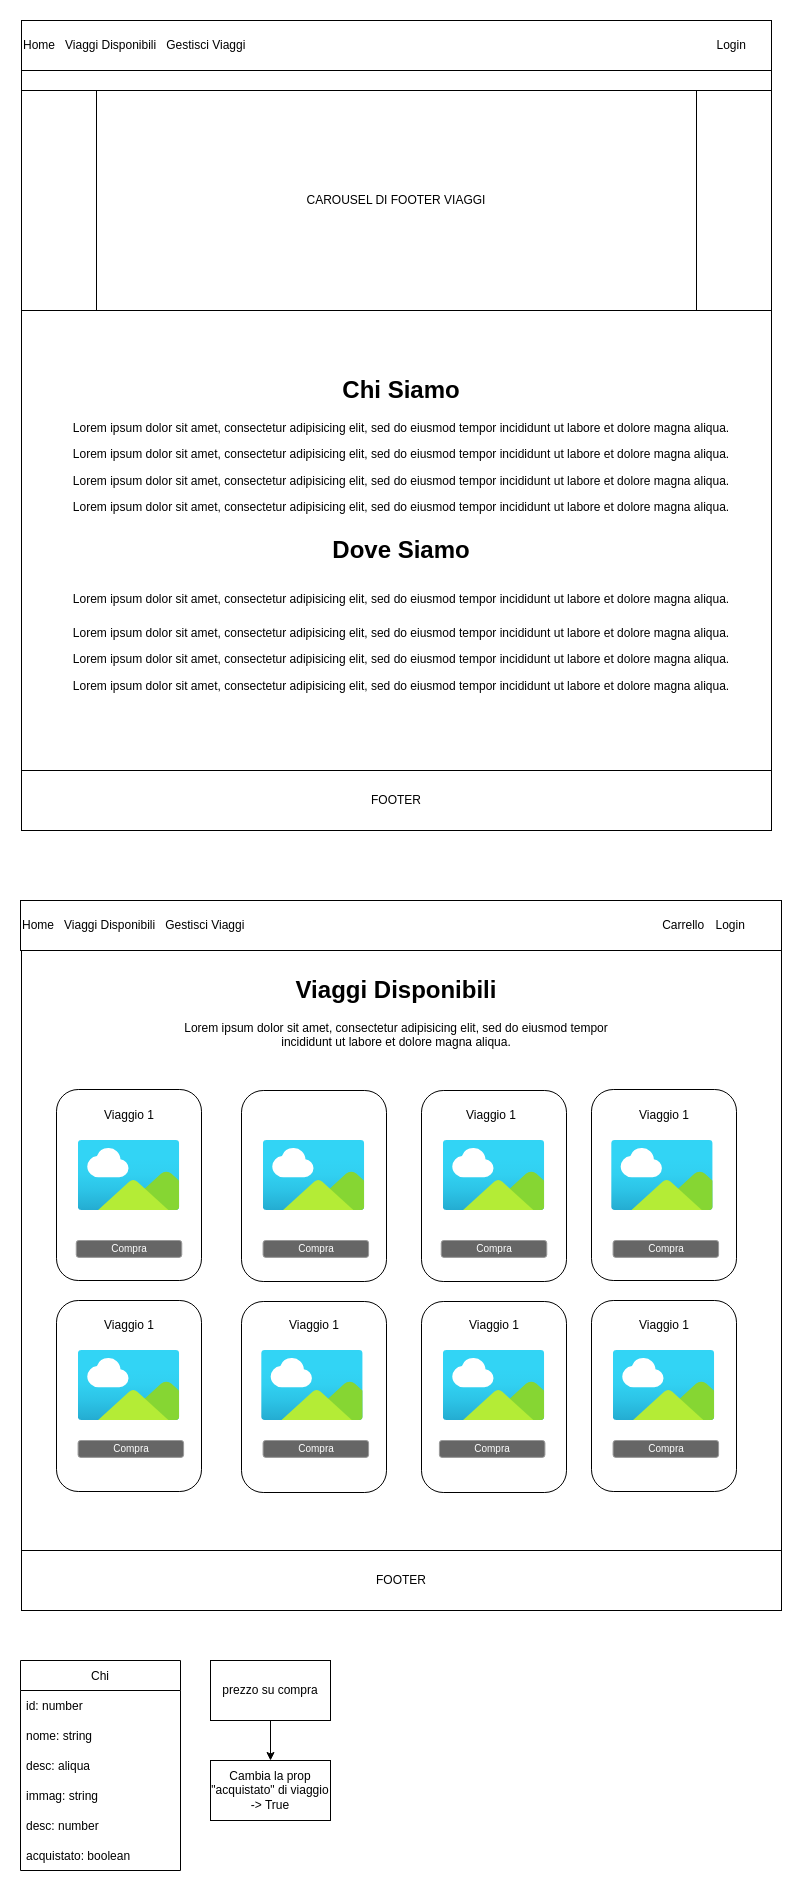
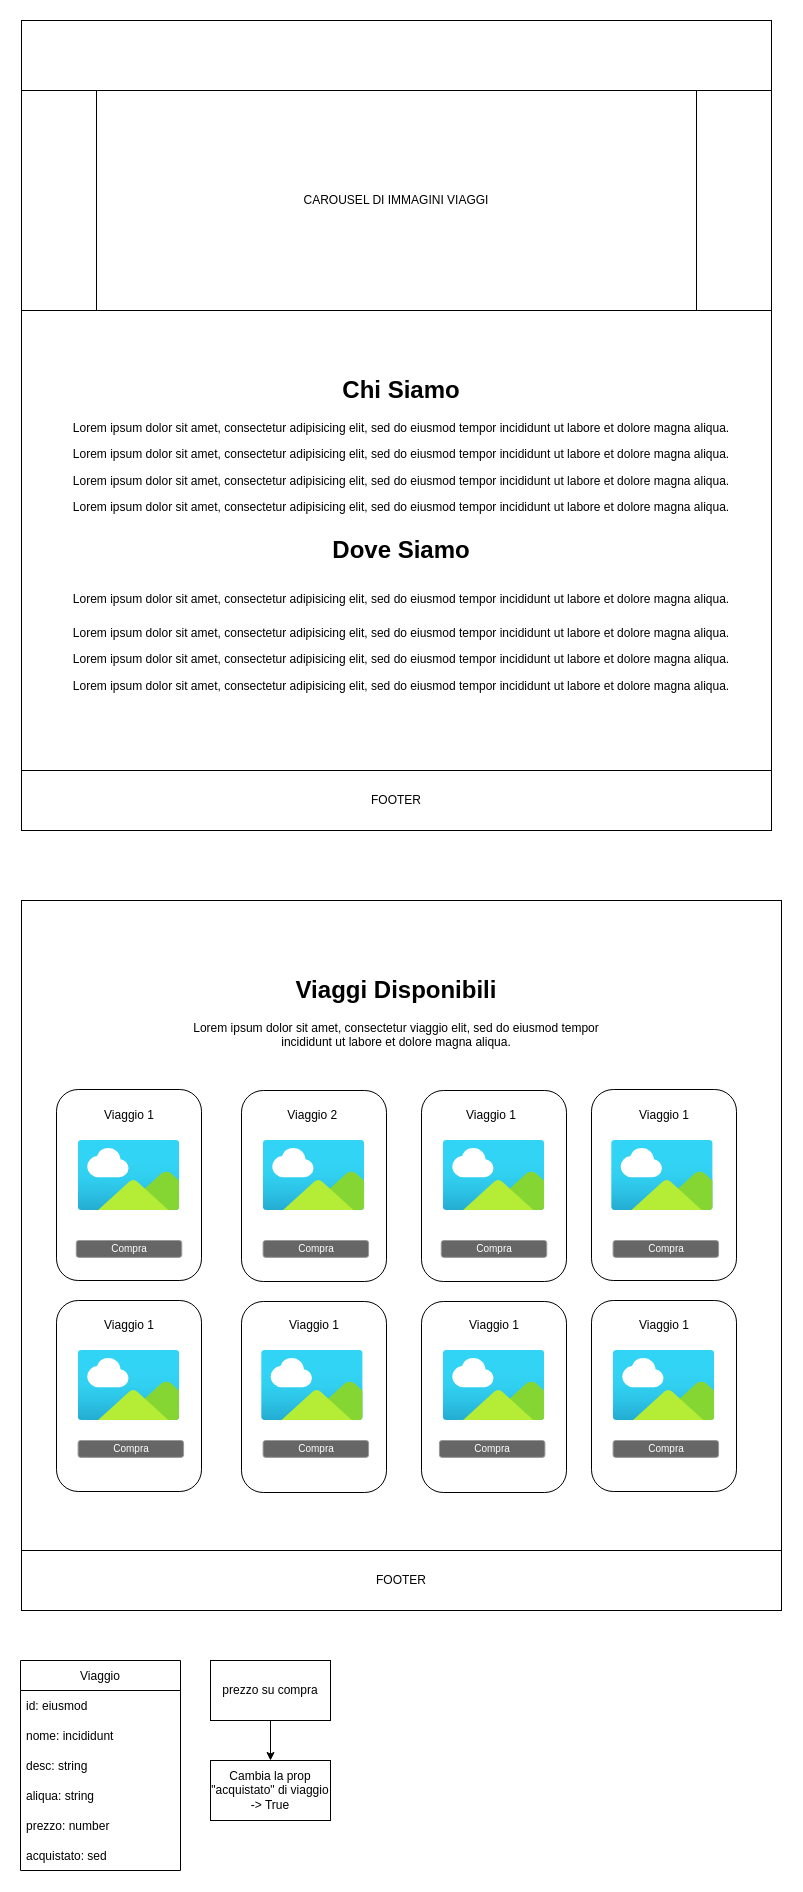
(397, 46) -> none
(397, 201) -> (397, 201)
(401, 926) -> none
(397, 982) -> (397, 982)
none -> (314, 1116)
(100, 1676) -> (100, 1676)
(55, 1706) -> (57, 1706)
(62, 1736) -> (72, 1736)
(60, 1766) -> (62, 1766)
(63, 1796) -> (65, 1796)
(63, 1826) -> (70, 1826)
(84, 1856) -> (72, 1856)
